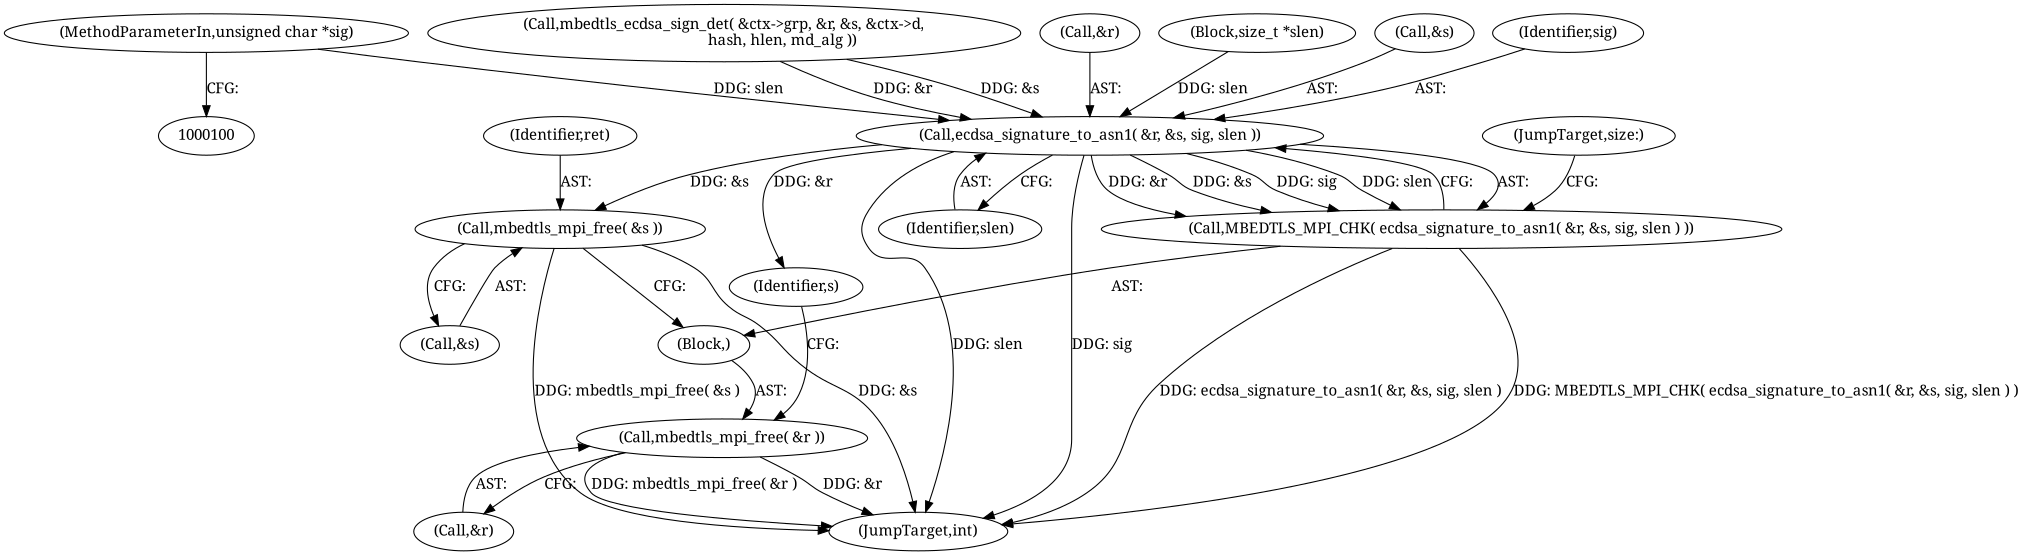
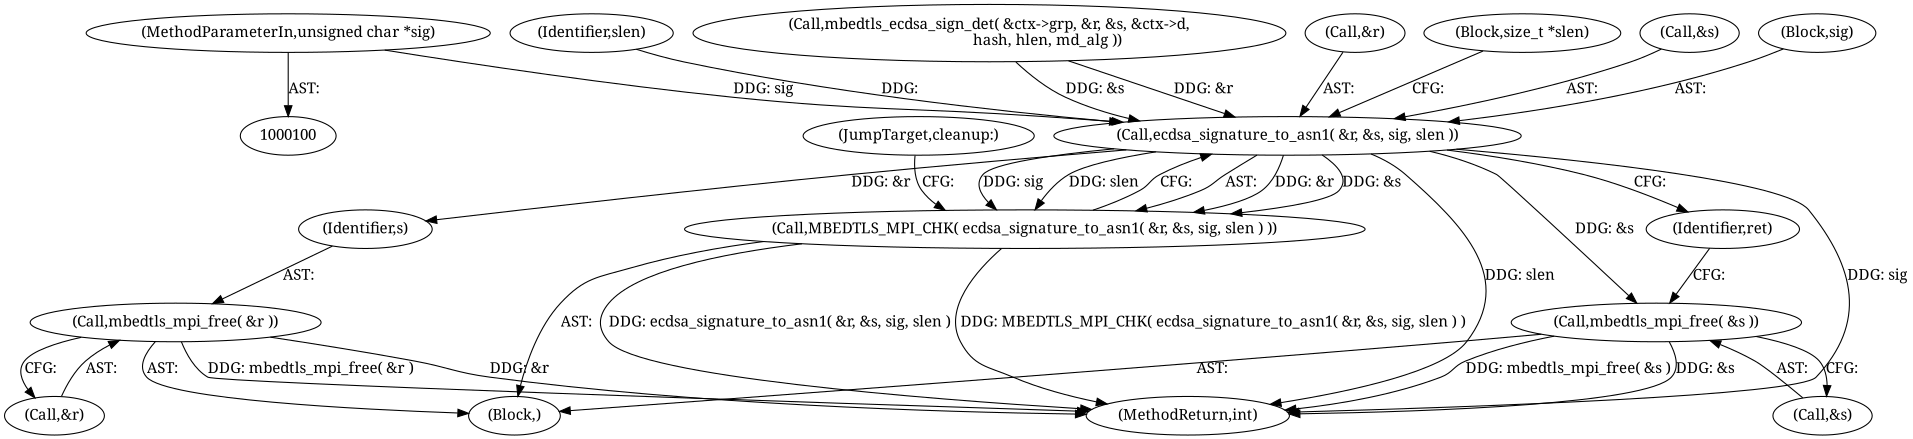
(1568, 33) -> (1817, 33)
(225, 89) -> (306, 89)
(749, 89) -> (764, 89)
(1213, 89) -> (1430, 89)
(1579, 136) -> (919, 136)
(1018, 176) -> (1565, 170)
(578, 183) -> (1711, 276)
(978, 183) -> (902, 89)
(672, 287) -> (1215, 369)
(825, 345) -> (301, 276)
(752, 382) -> (281, 403)
(918, 532) -> (1188, 416)
